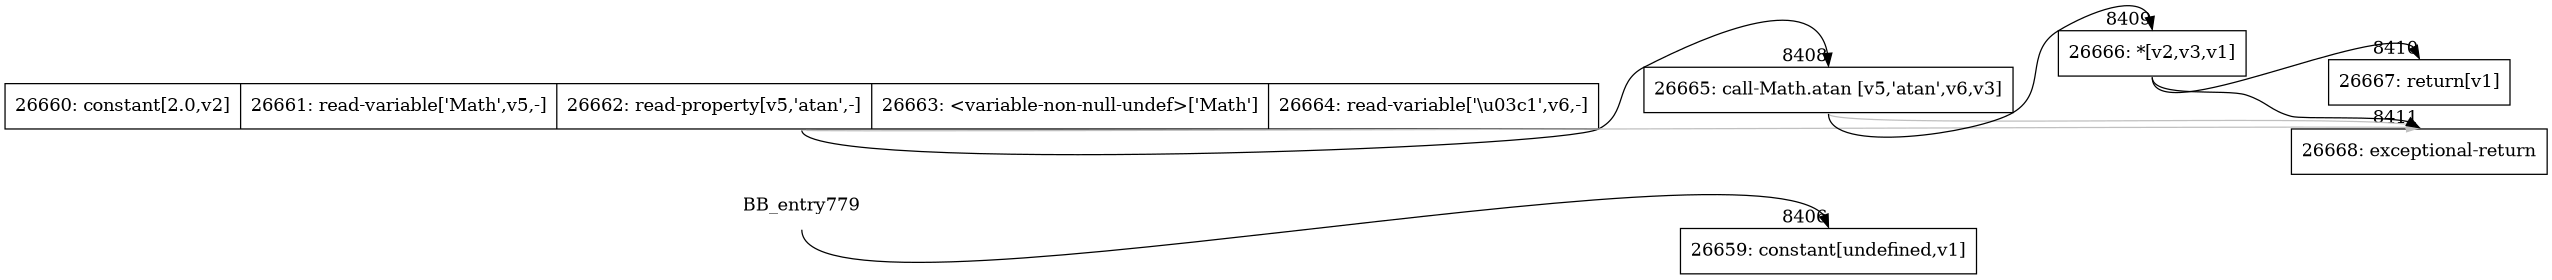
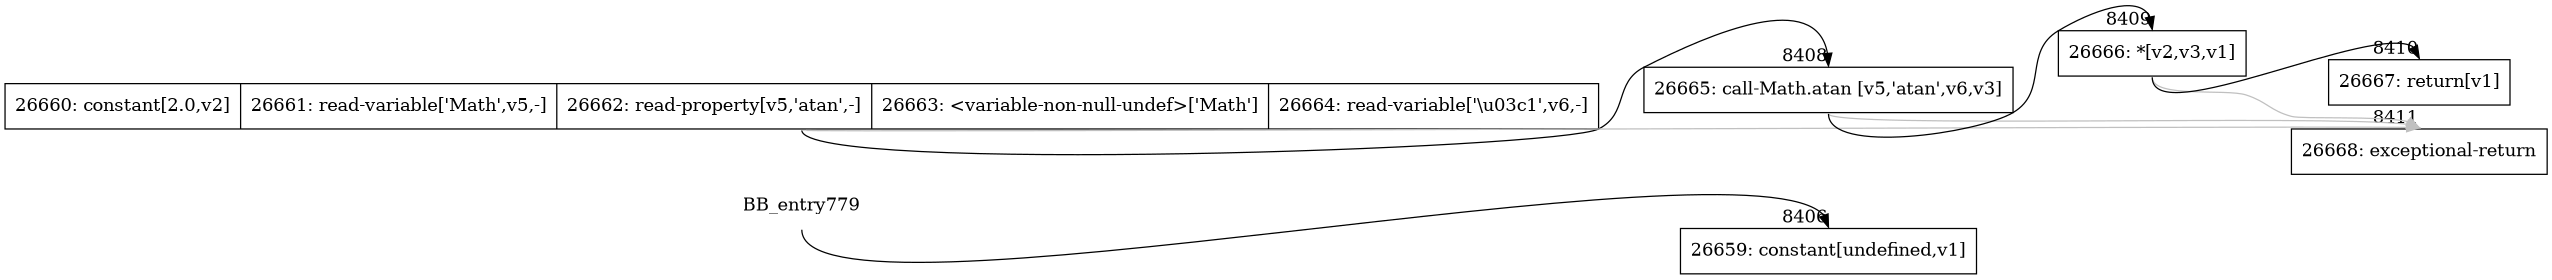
(2276, 110) -> (2276, 110)
